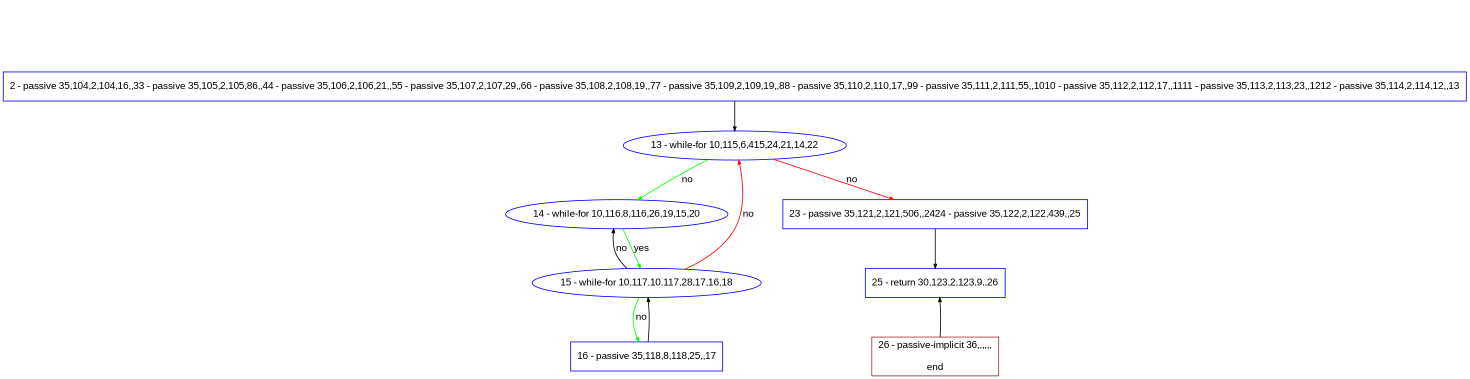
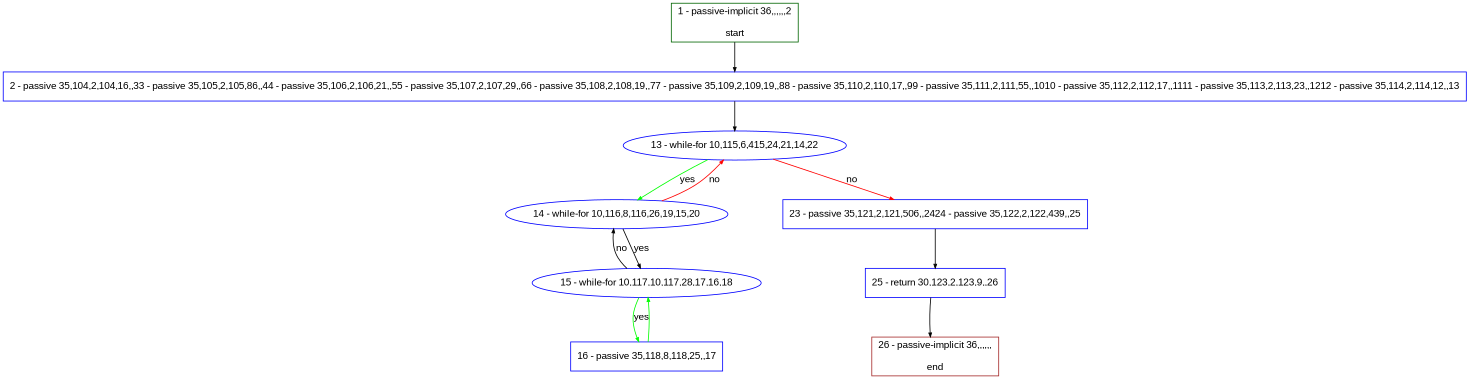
none -> (735, 23)
(687, 180) -> (687, 180)
(735, 228) -> (694, 186)
(631, 247) -> (631, 247)
(641, 317) -> (641, 317)
(941, 319) -> (930, 315)
(649, 322) -> (649, 322)
